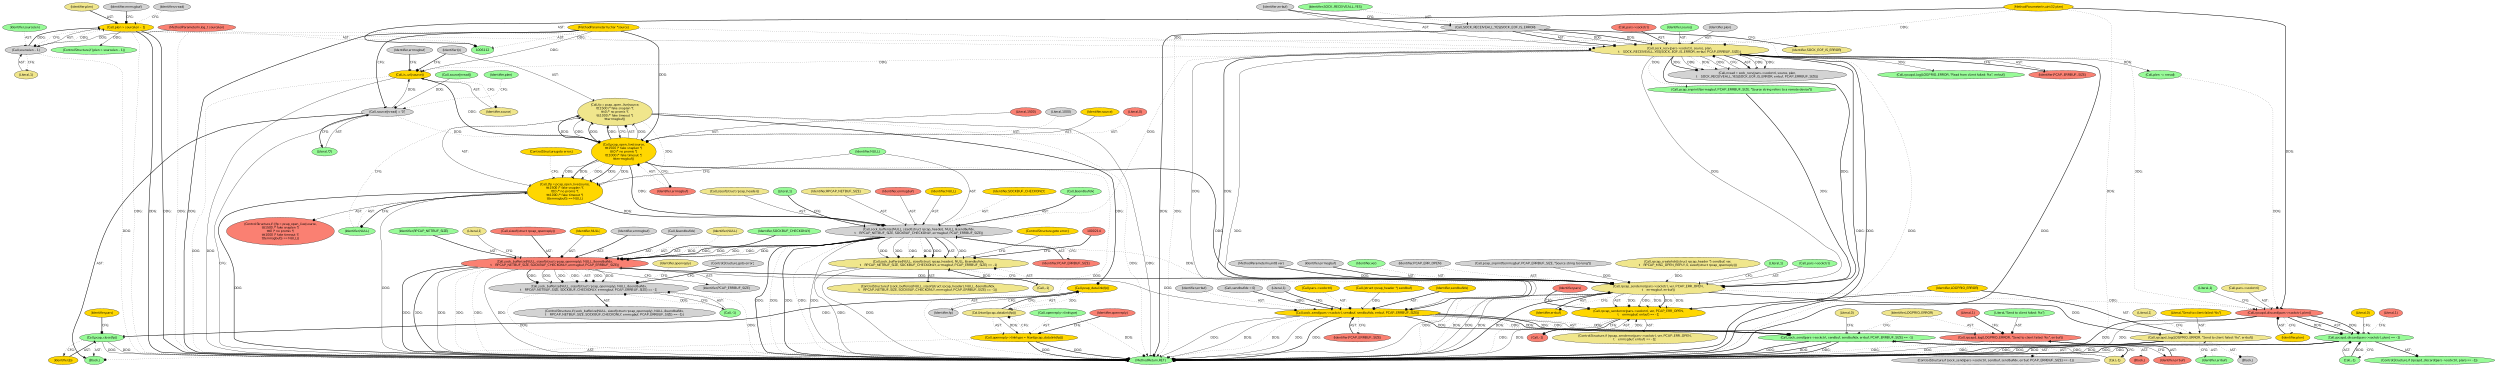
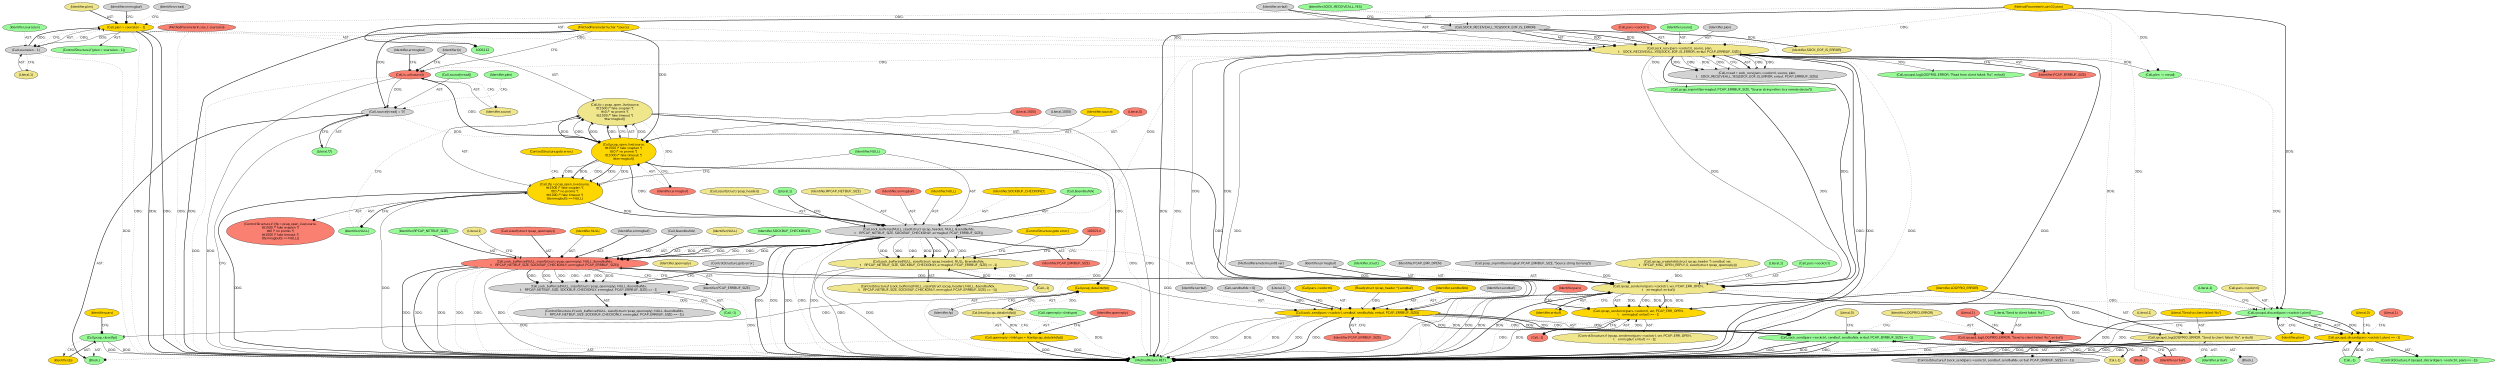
none -> (1075, 14)
none -> (2125, 23)
(197, 27) -> (197, 27)
(118, 38) -> (118, 38)
(1752, 38) -> (1752, 38)
(535, 40) -> none
(555, 50) -> (555, 50)
(382, 62) -> (382, 62)
(410, 75) -> (410, 75)
(440, 90) -> (440, 90)
(403, 96) -> (391, 90)
(1367, 263) -> (1367, 263)
(1384, 288) -> (1384, 288)
none -> (1501, 288)
(2279, 313) -> (2279, 313)
(601, 323) -> (601, 323)
(1108, 333) -> (1075, 329)
(2364, 338) -> (2364, 338)
